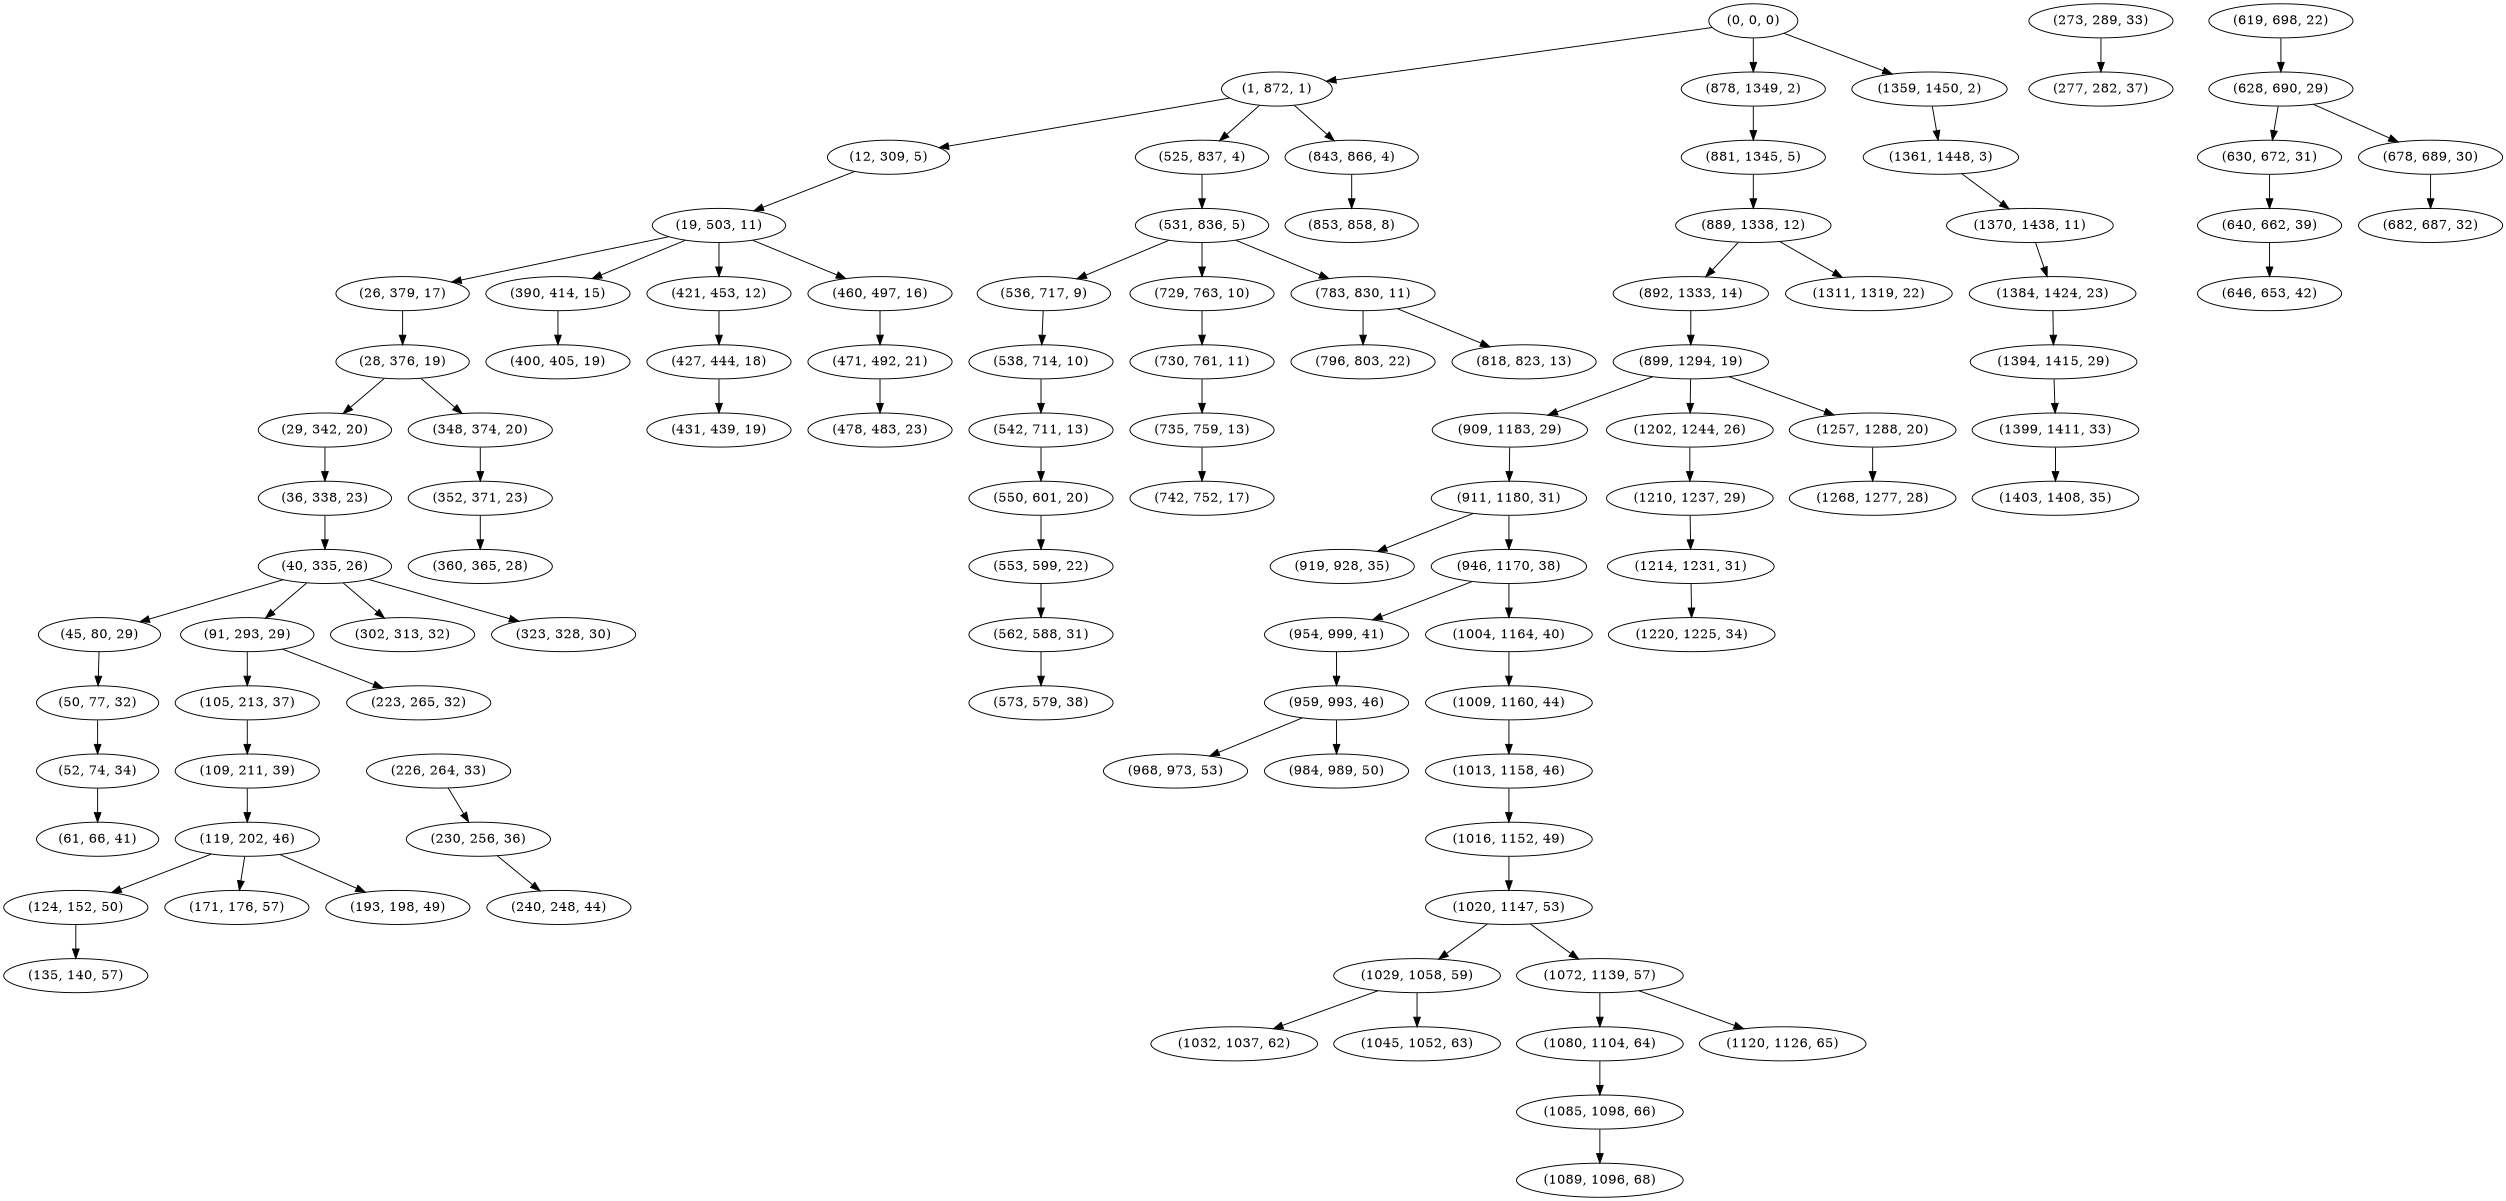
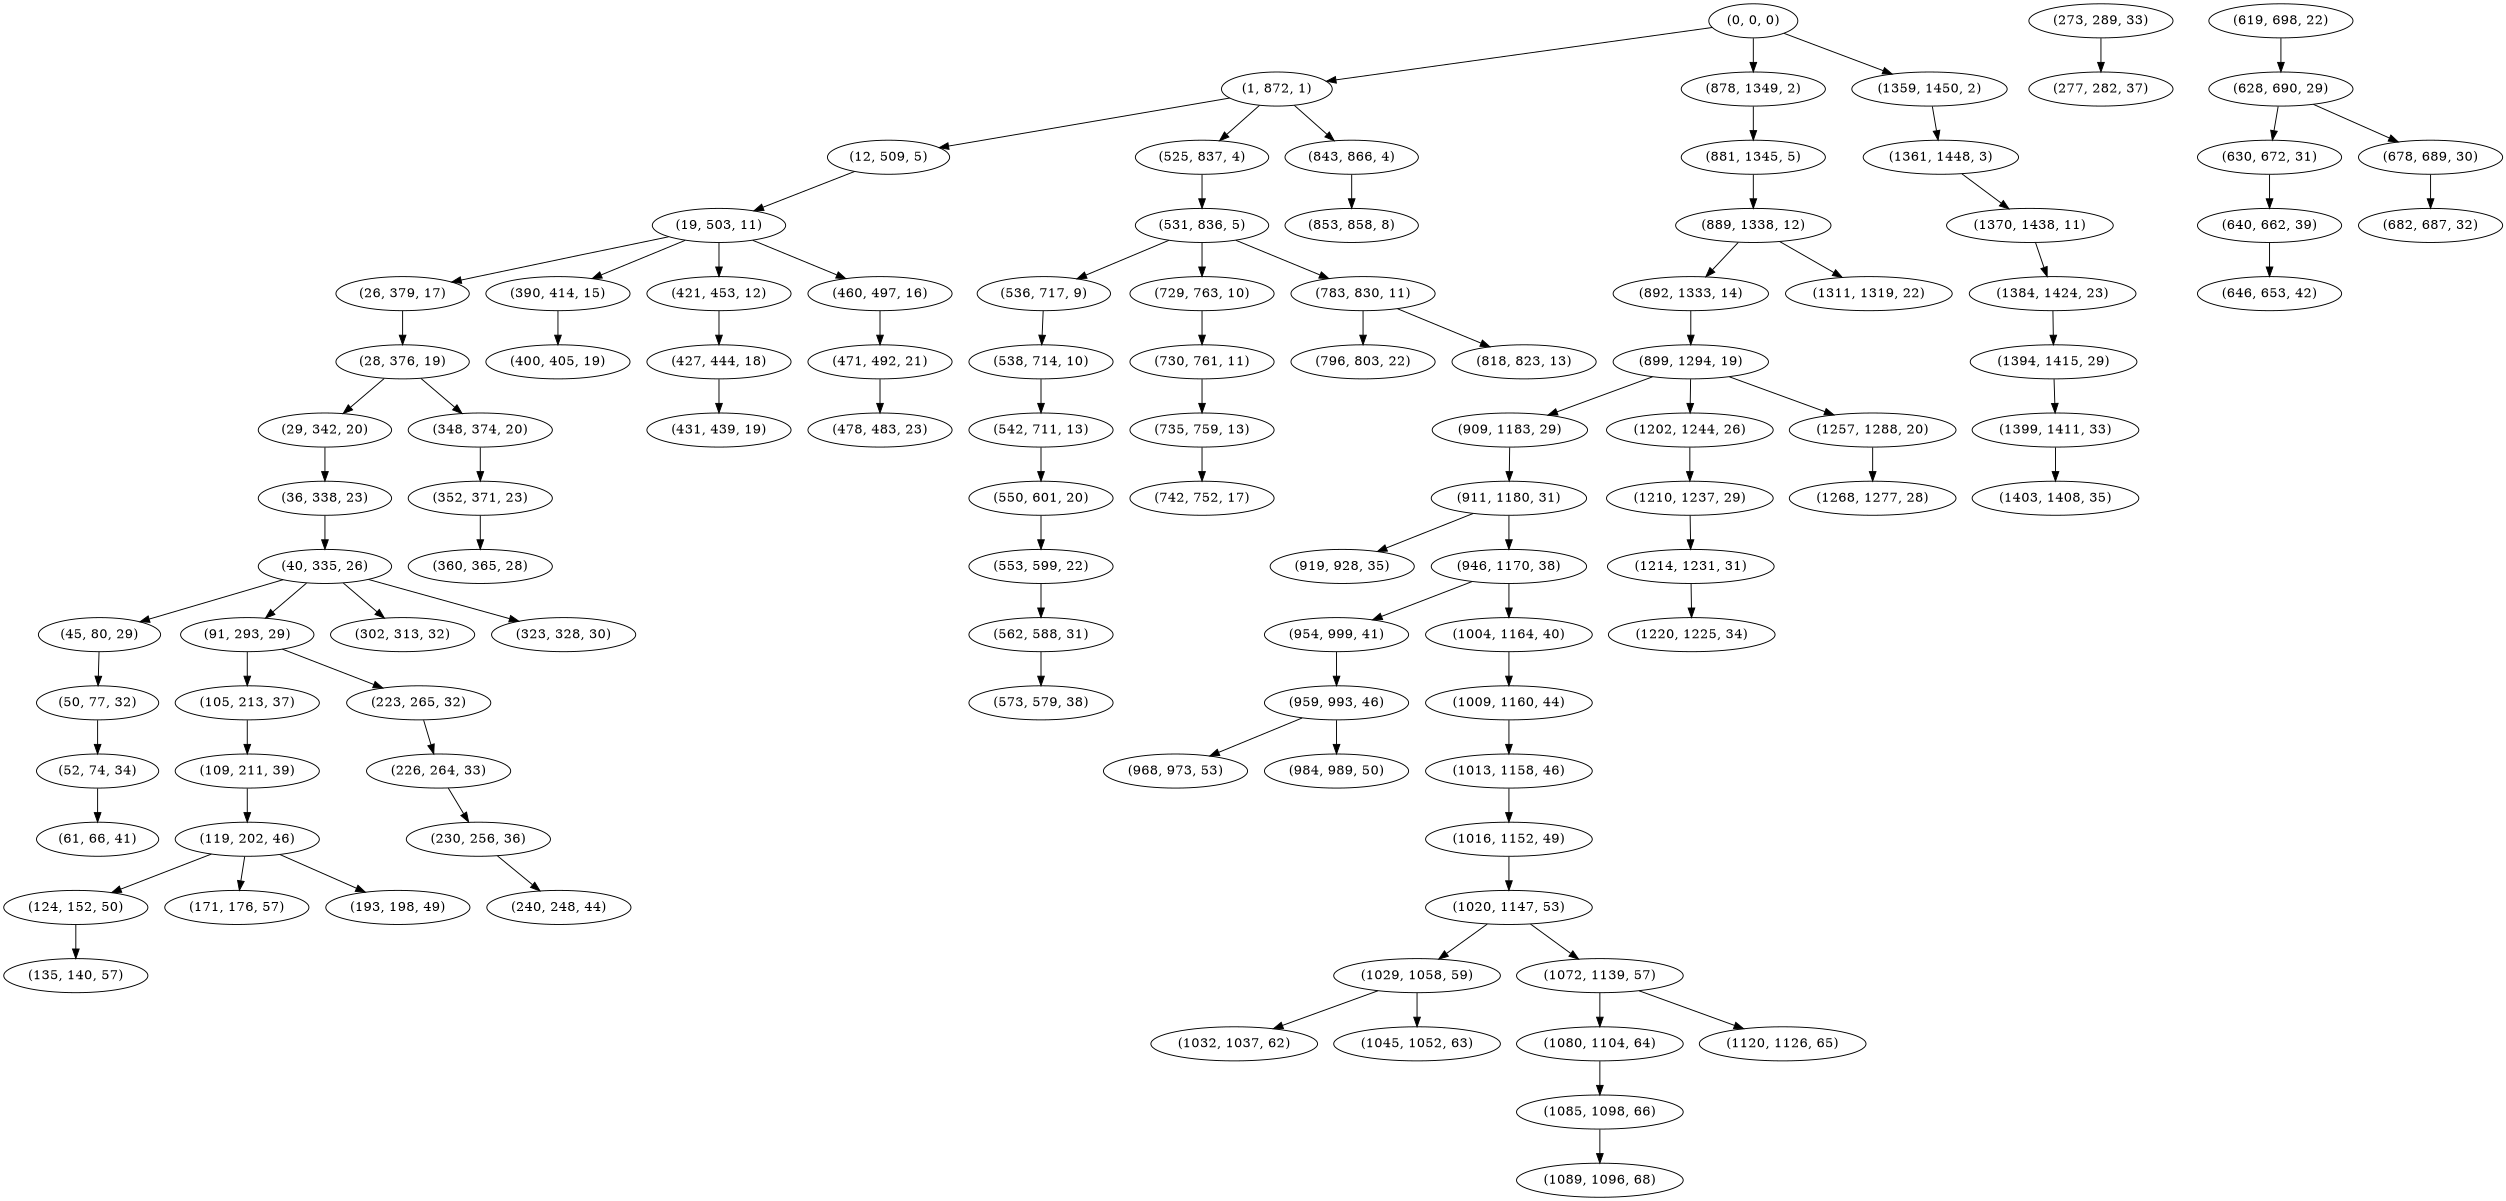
(889, 157) -> (889, 157)
none -> (427, 732)
